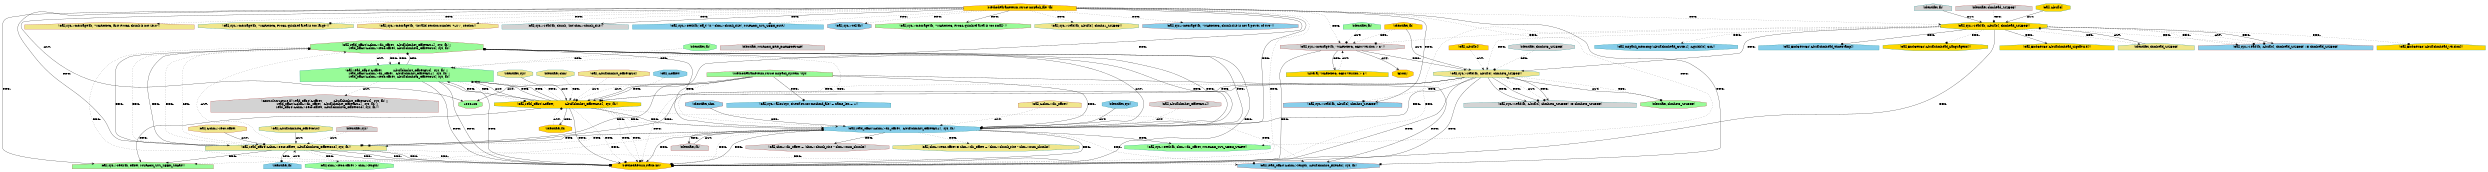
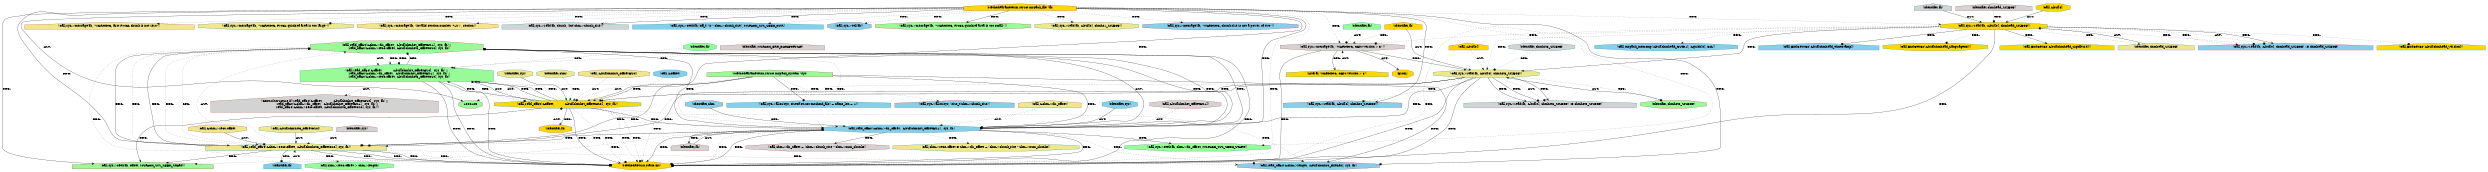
(613, 84) -> (613, 84)
none -> (955, 104)
